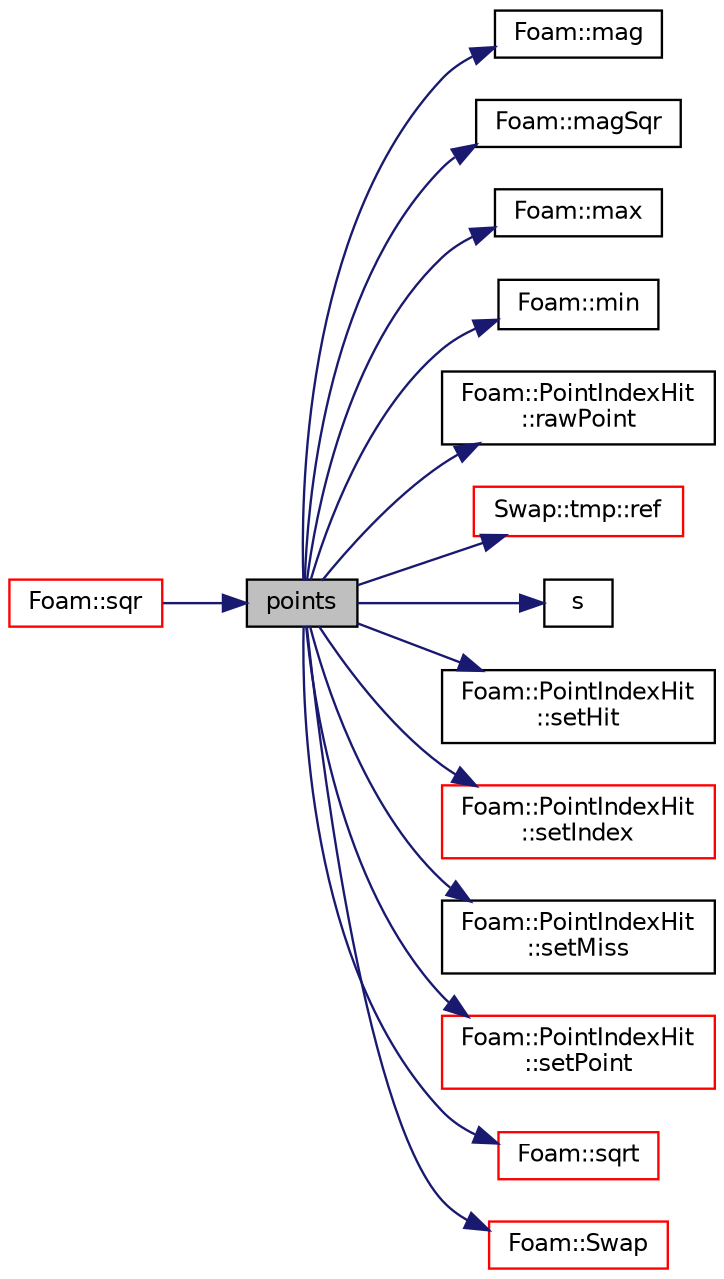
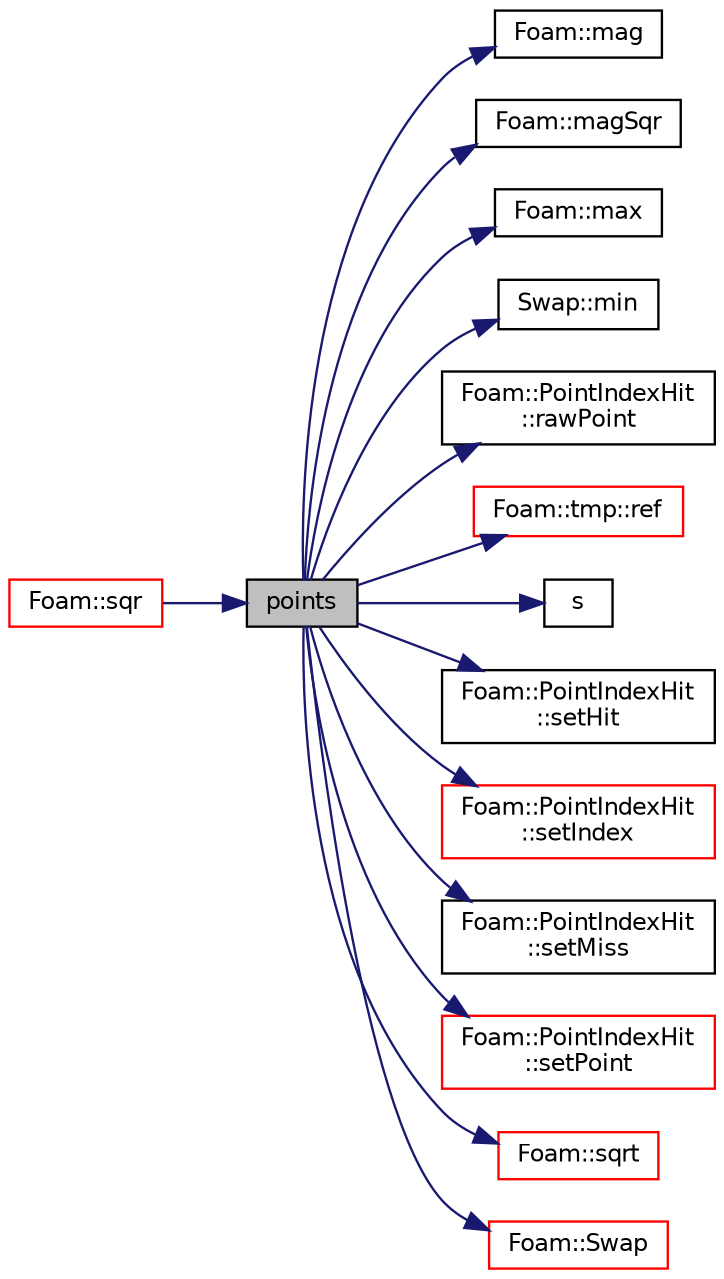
(578, 305) -> (578, 305)
(578, 511) -> (578, 511)
